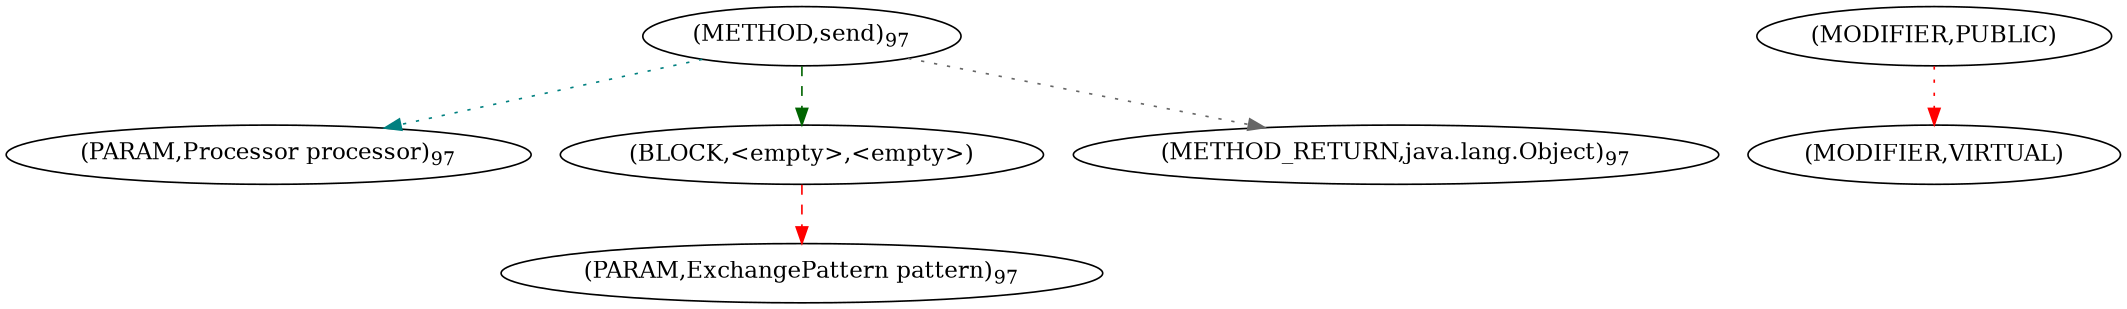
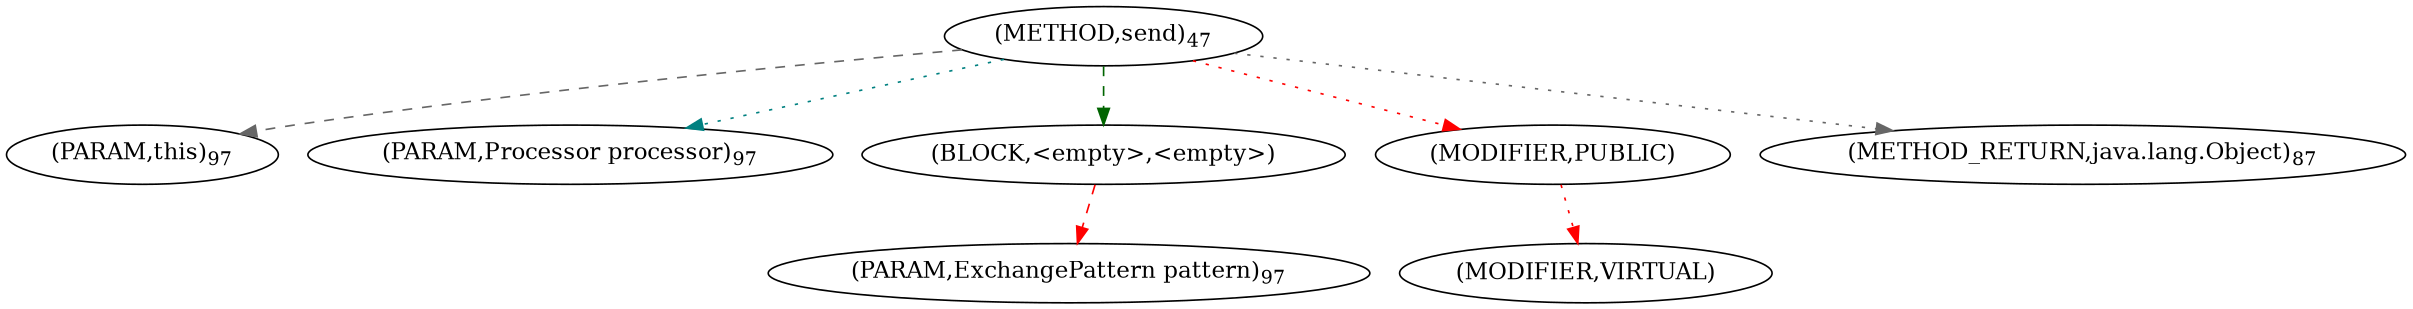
(898, 34) -> (1200, 34)
none -> (1318, 93)
(1618, 152) -> (2305, 152)
none -> (142, 155)
